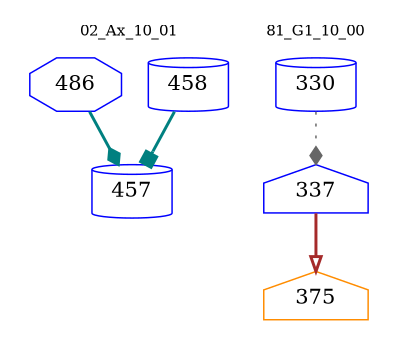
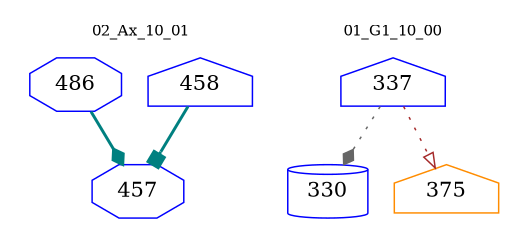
(316, 32) -> (393, 32)
(188, 85) -> (200, 85)
(316, 129) -> (367, 128)
(132, 191) -> (138, 191)
(316, 235) -> (416, 131)
